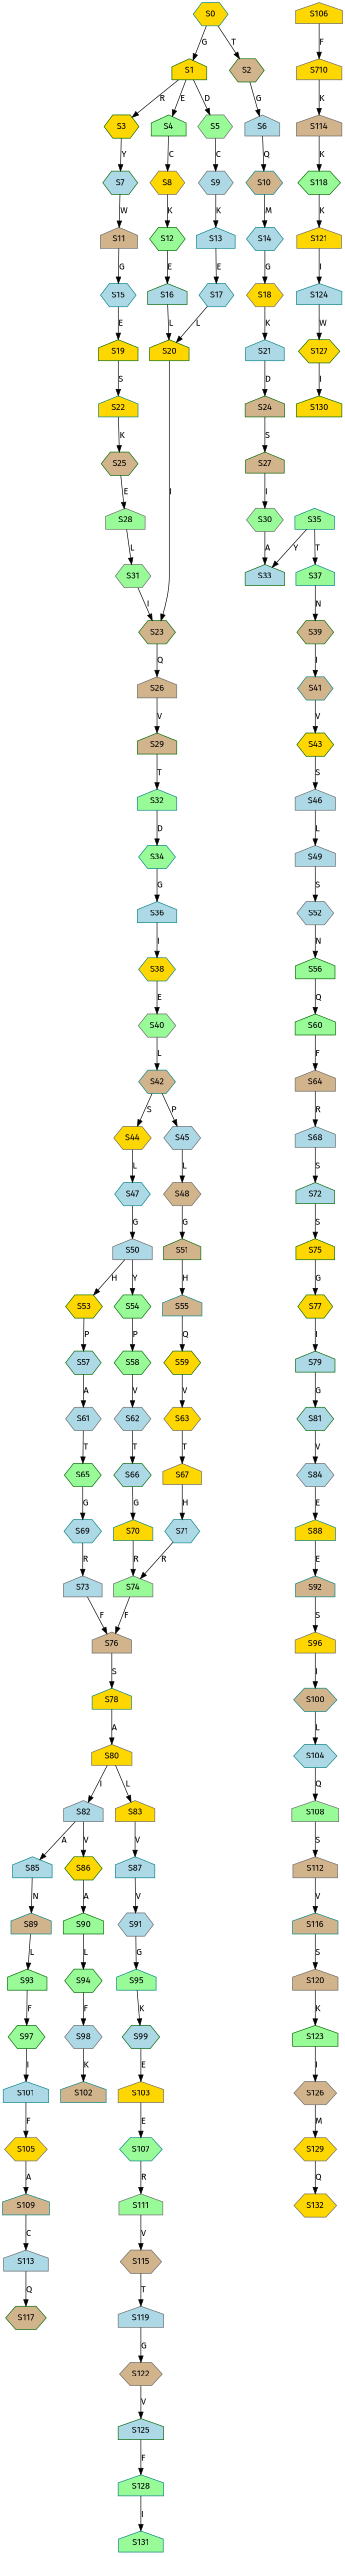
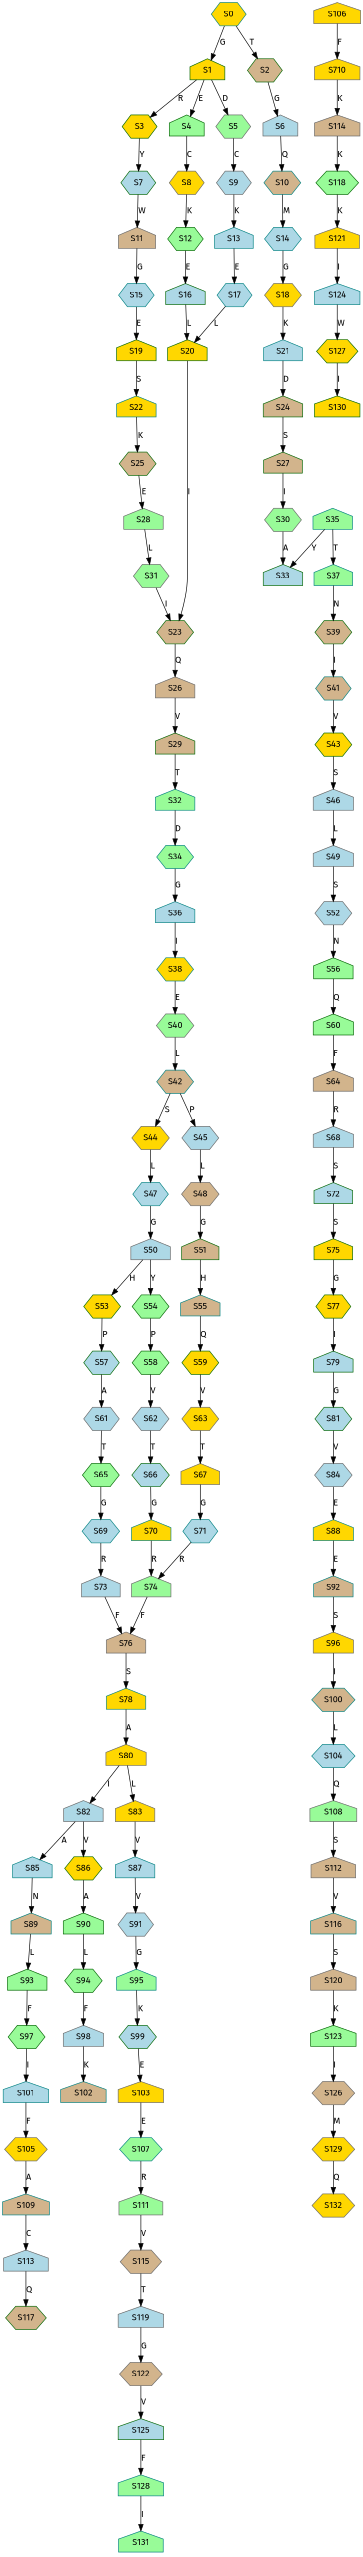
(185, 1503) -> (204, 1503)
(83, 2037) -> (83, 2037)
